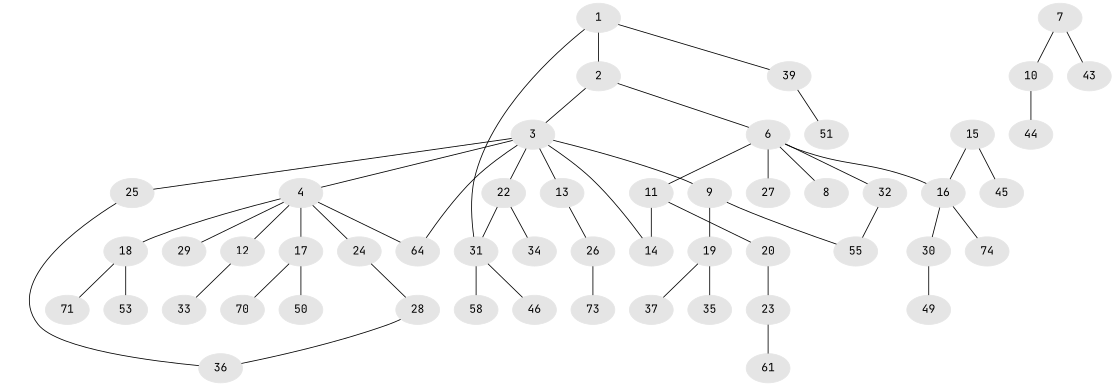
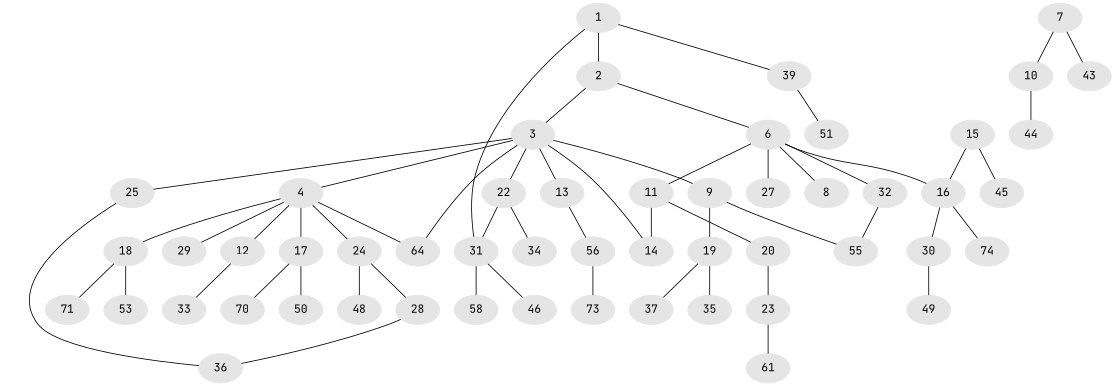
(593, 251) -> (593, 251)
none -> (359, 310)
